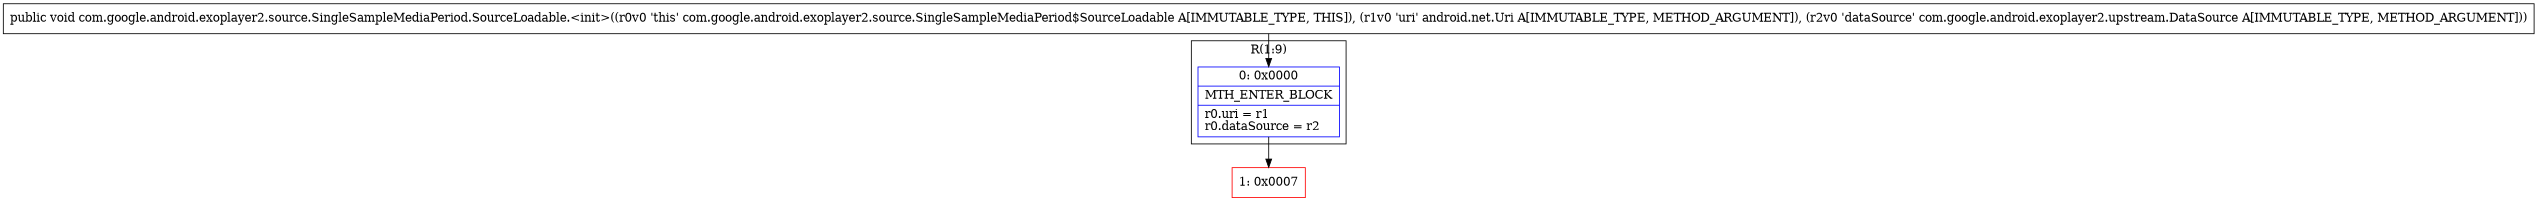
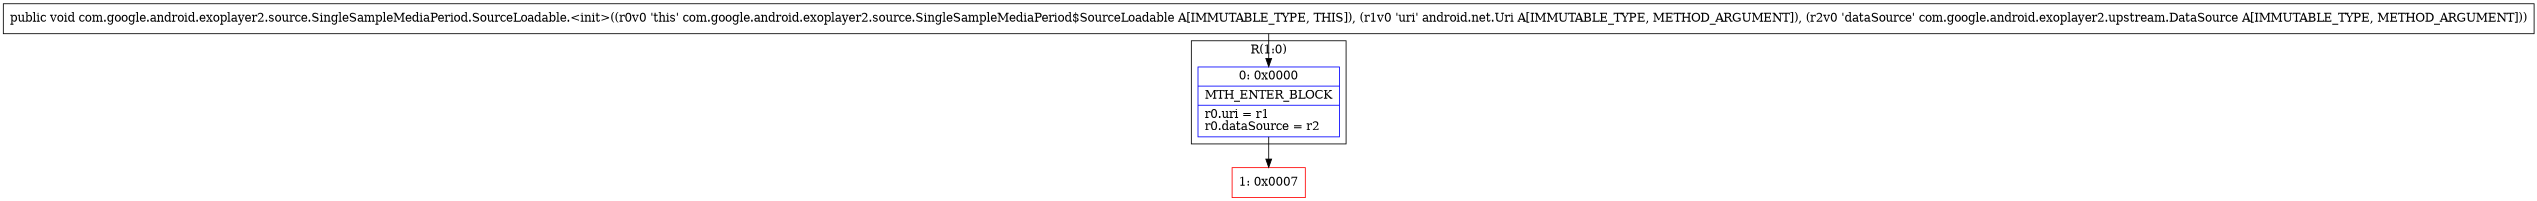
(1269, 50) -> (1269, 50)
